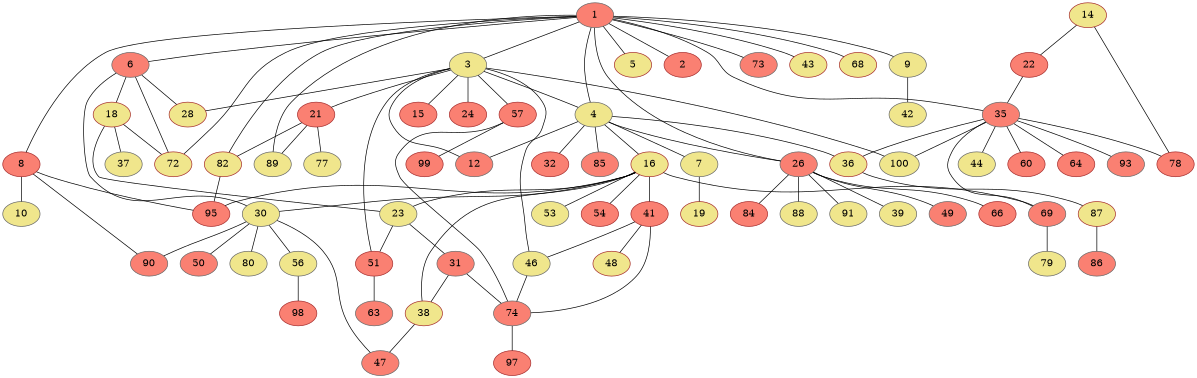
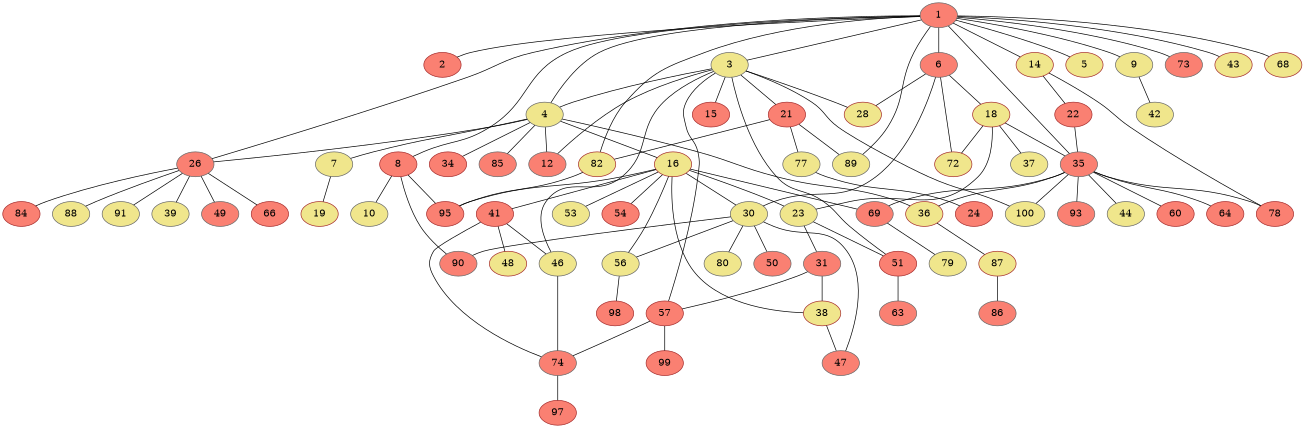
(390, 30) -> (987, 40)
(468, 90) -> (888, 189)
none -> (1035, 139)
(550, 164) -> (448, 164)
none -> (651, 216)
(484, 289) -> (746, 293)
